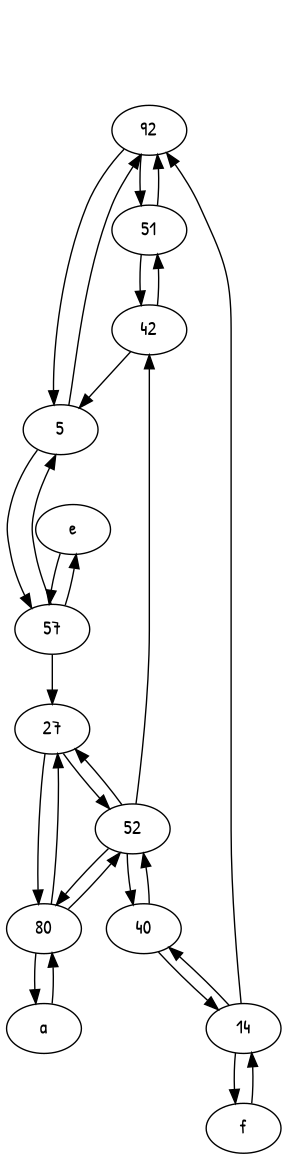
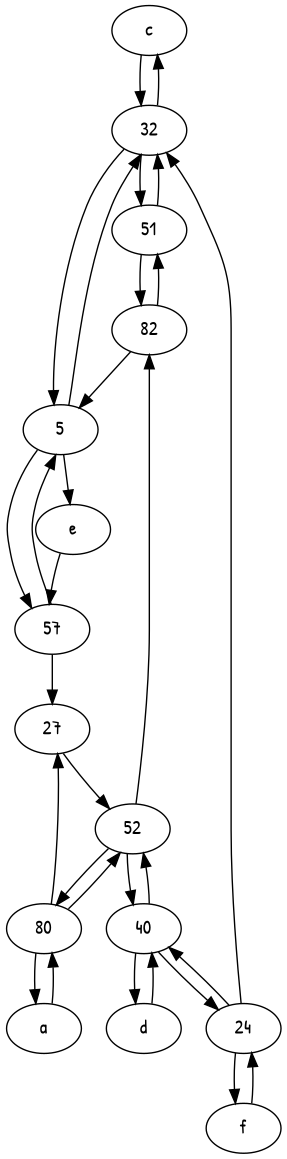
none -> (149, 30)
(149, 130) -> (149, 130)
(149, 330) -> (149, 330)
(70, 587) -> (66, 472)
(104, 782) -> none
(39, 822) -> none
none -> (144, 1028)
(244, 1028) -> (244, 1028)
